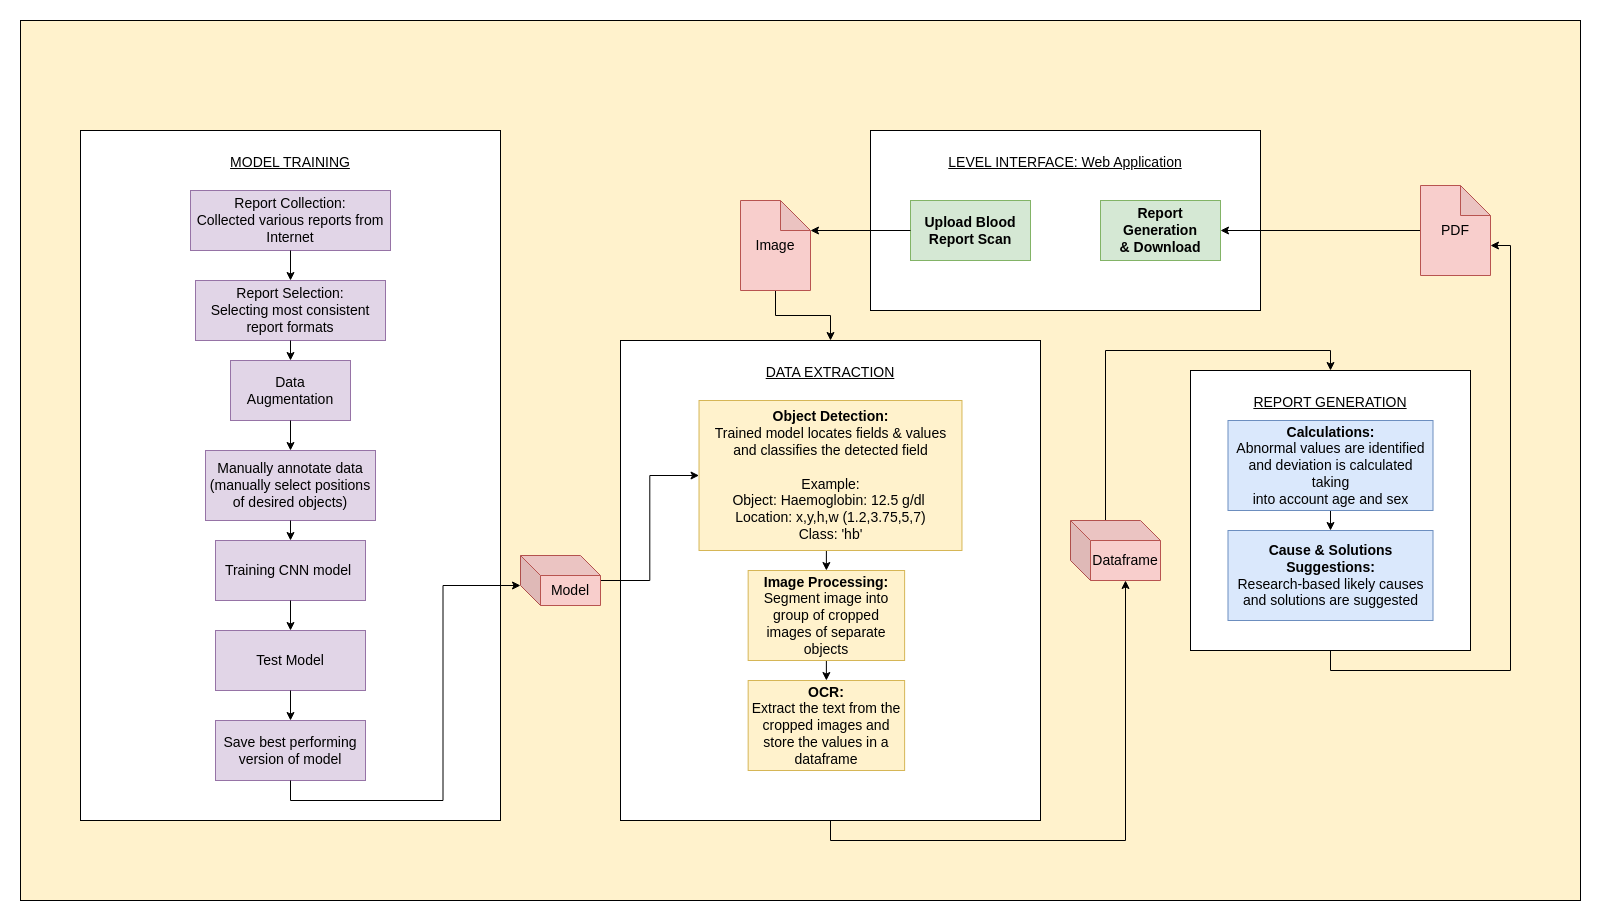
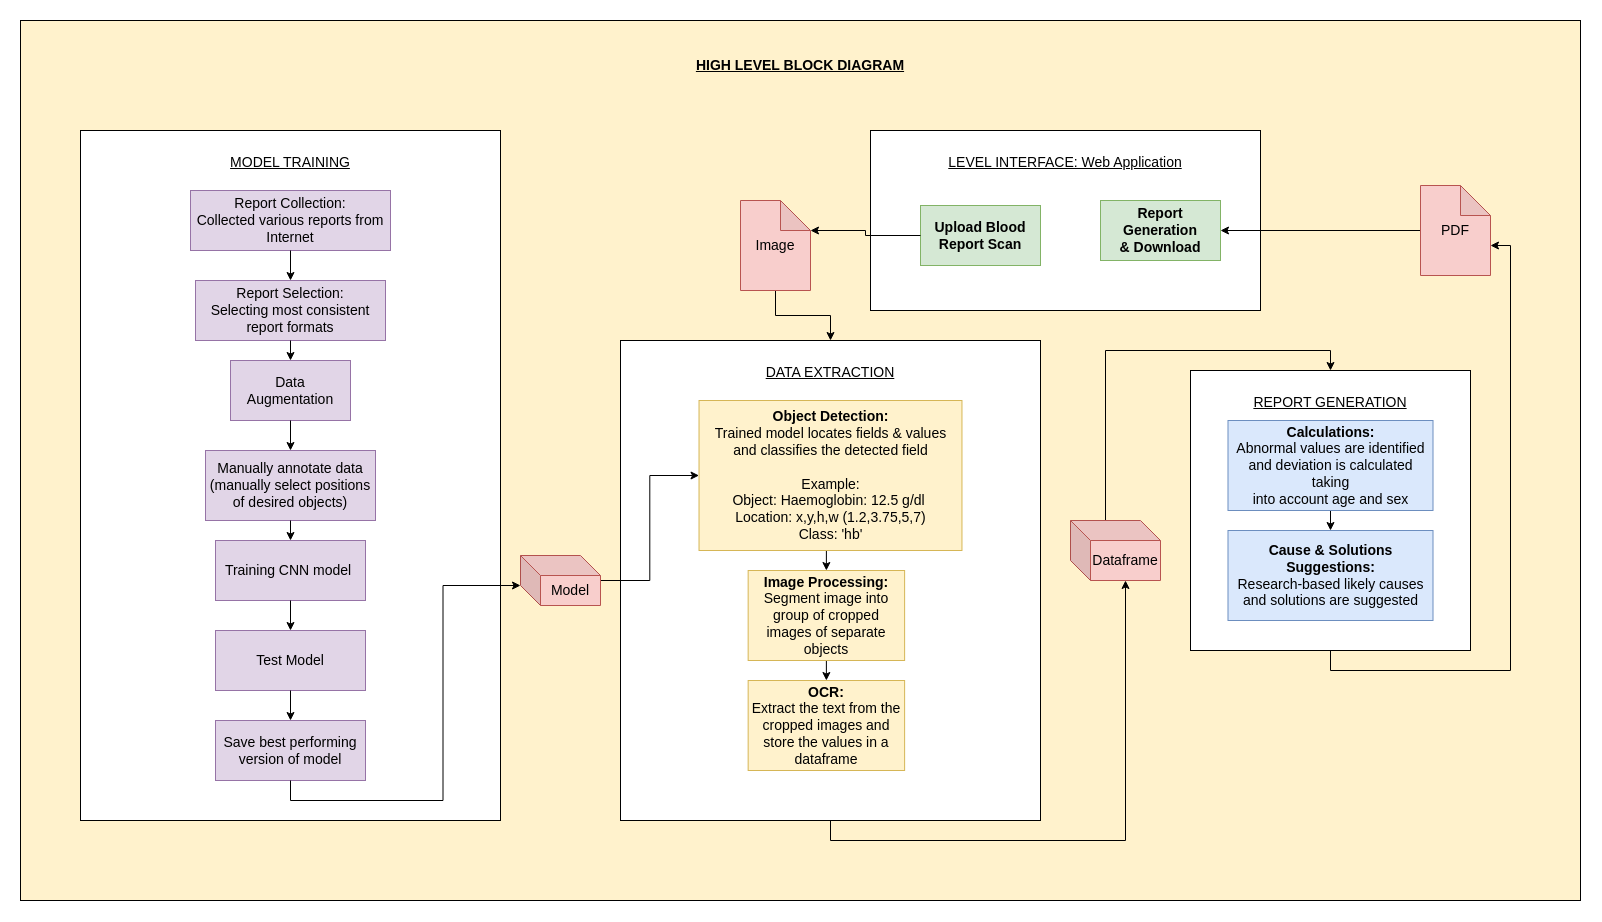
none -> (801, 66)
(971, 231) -> (981, 236)
